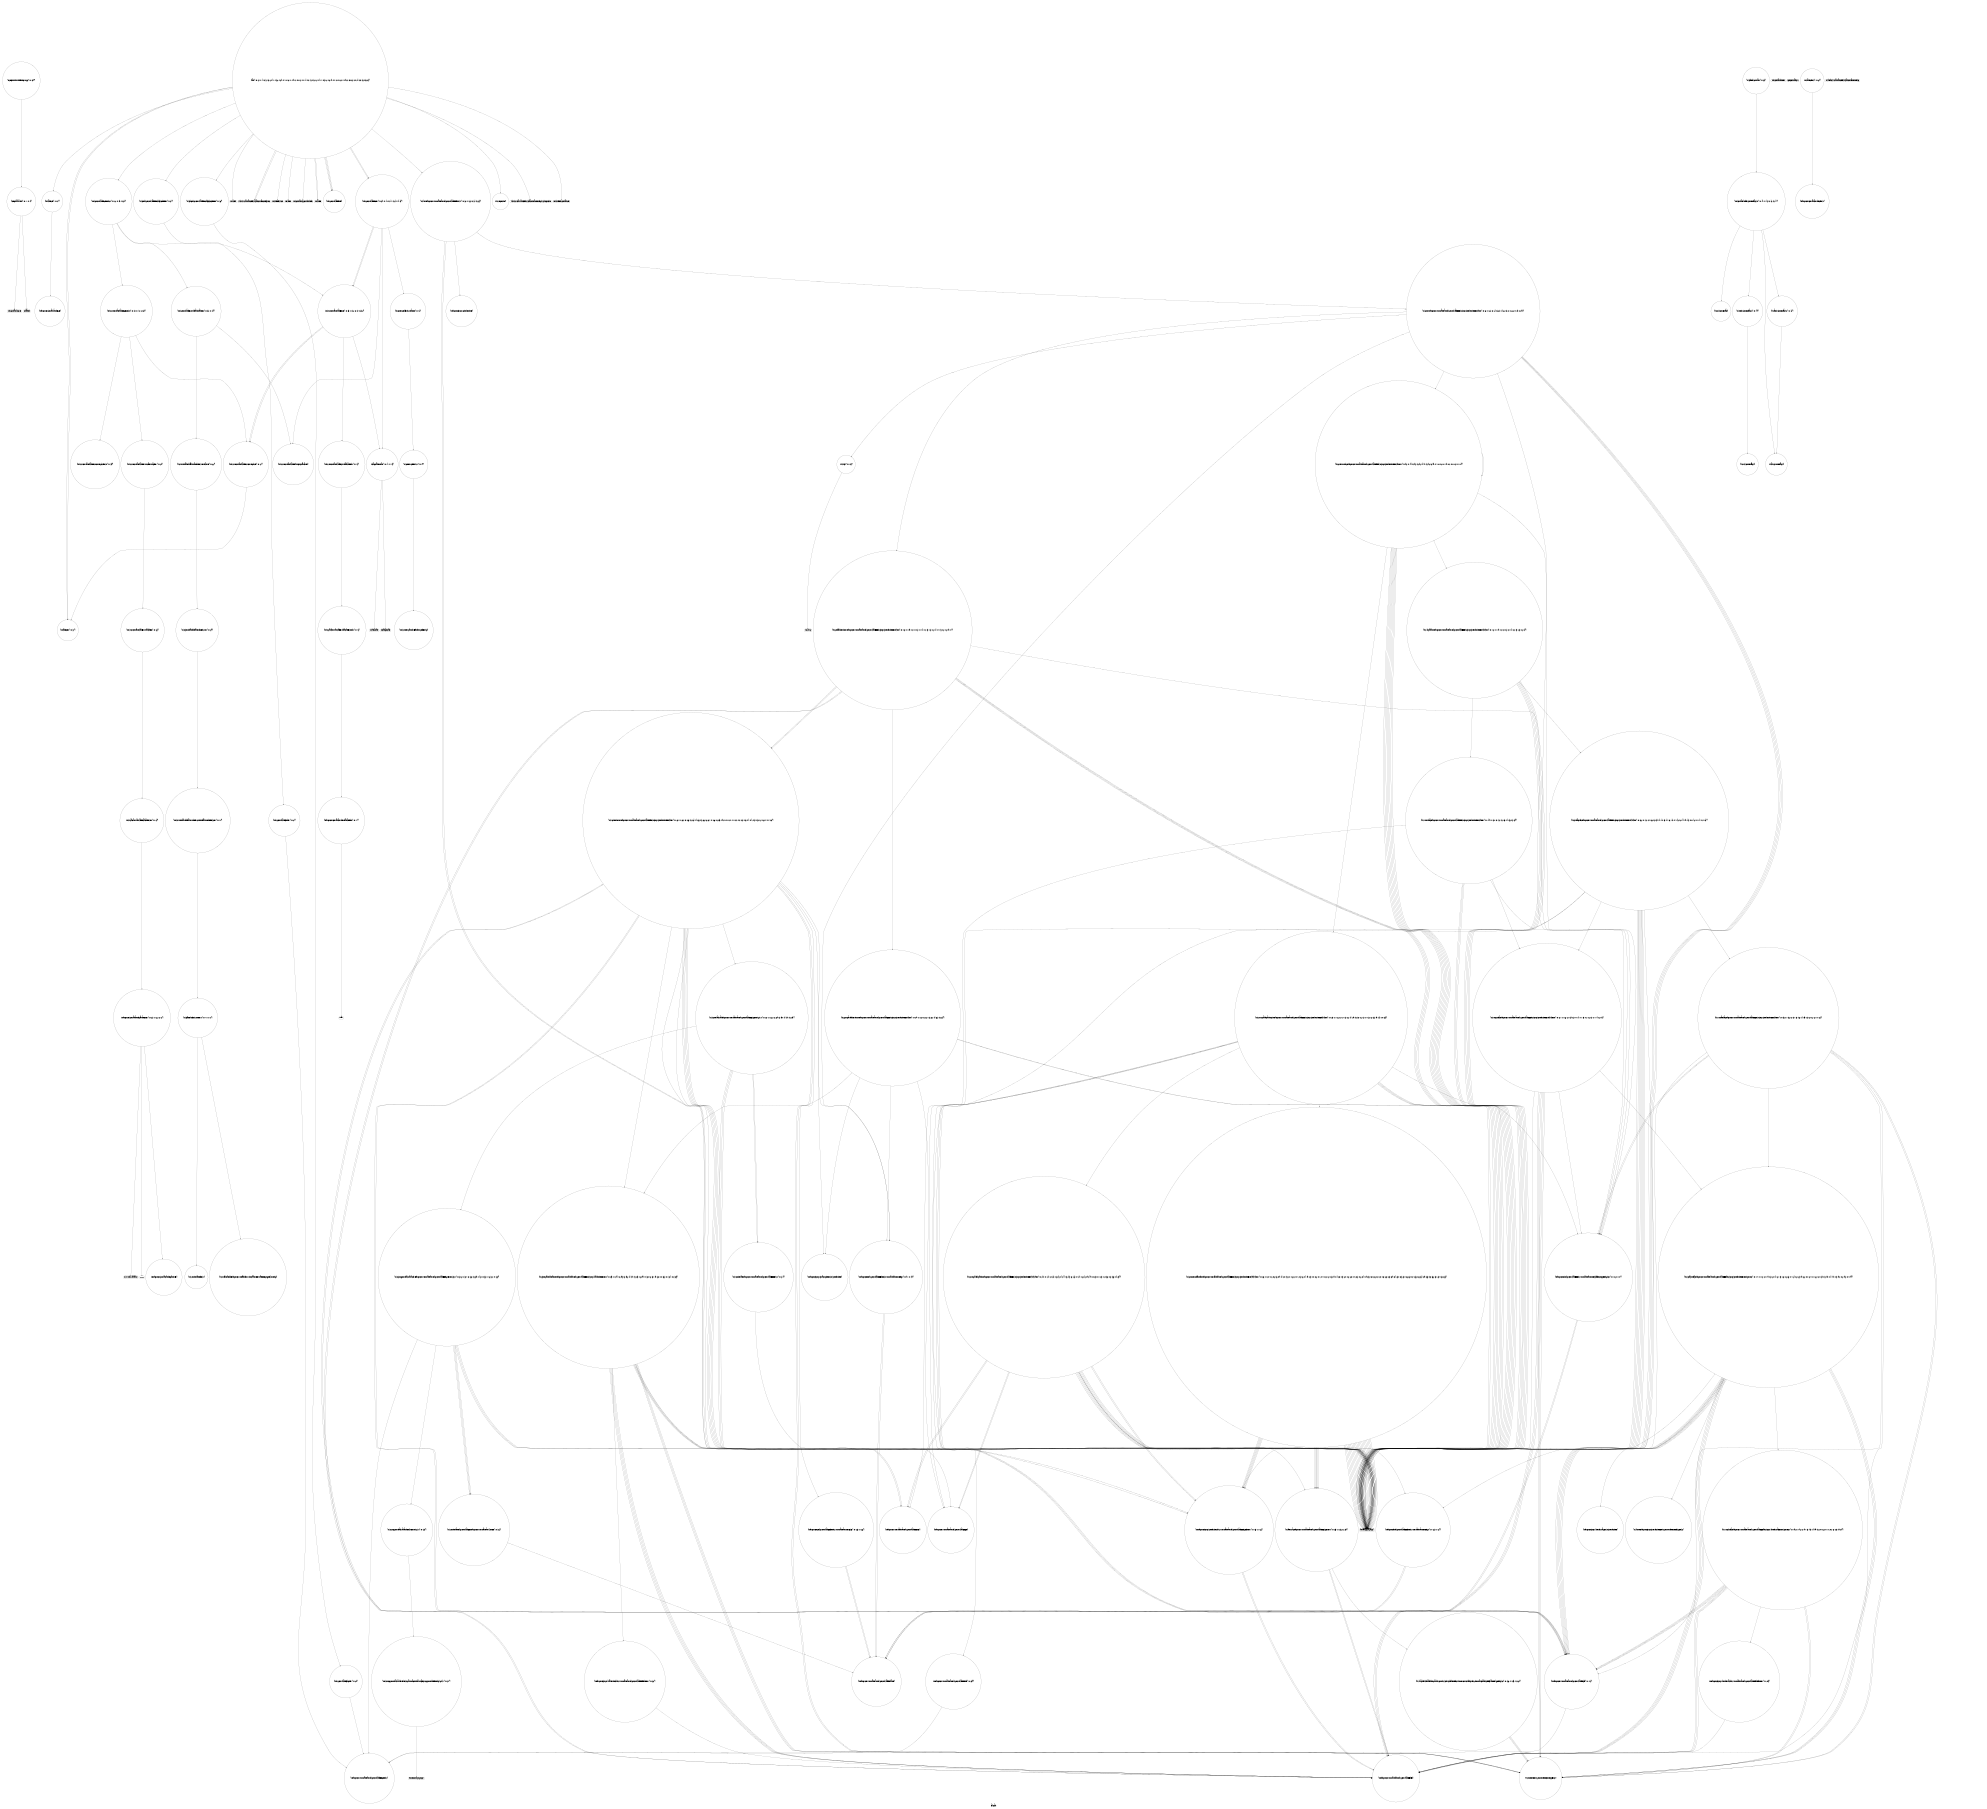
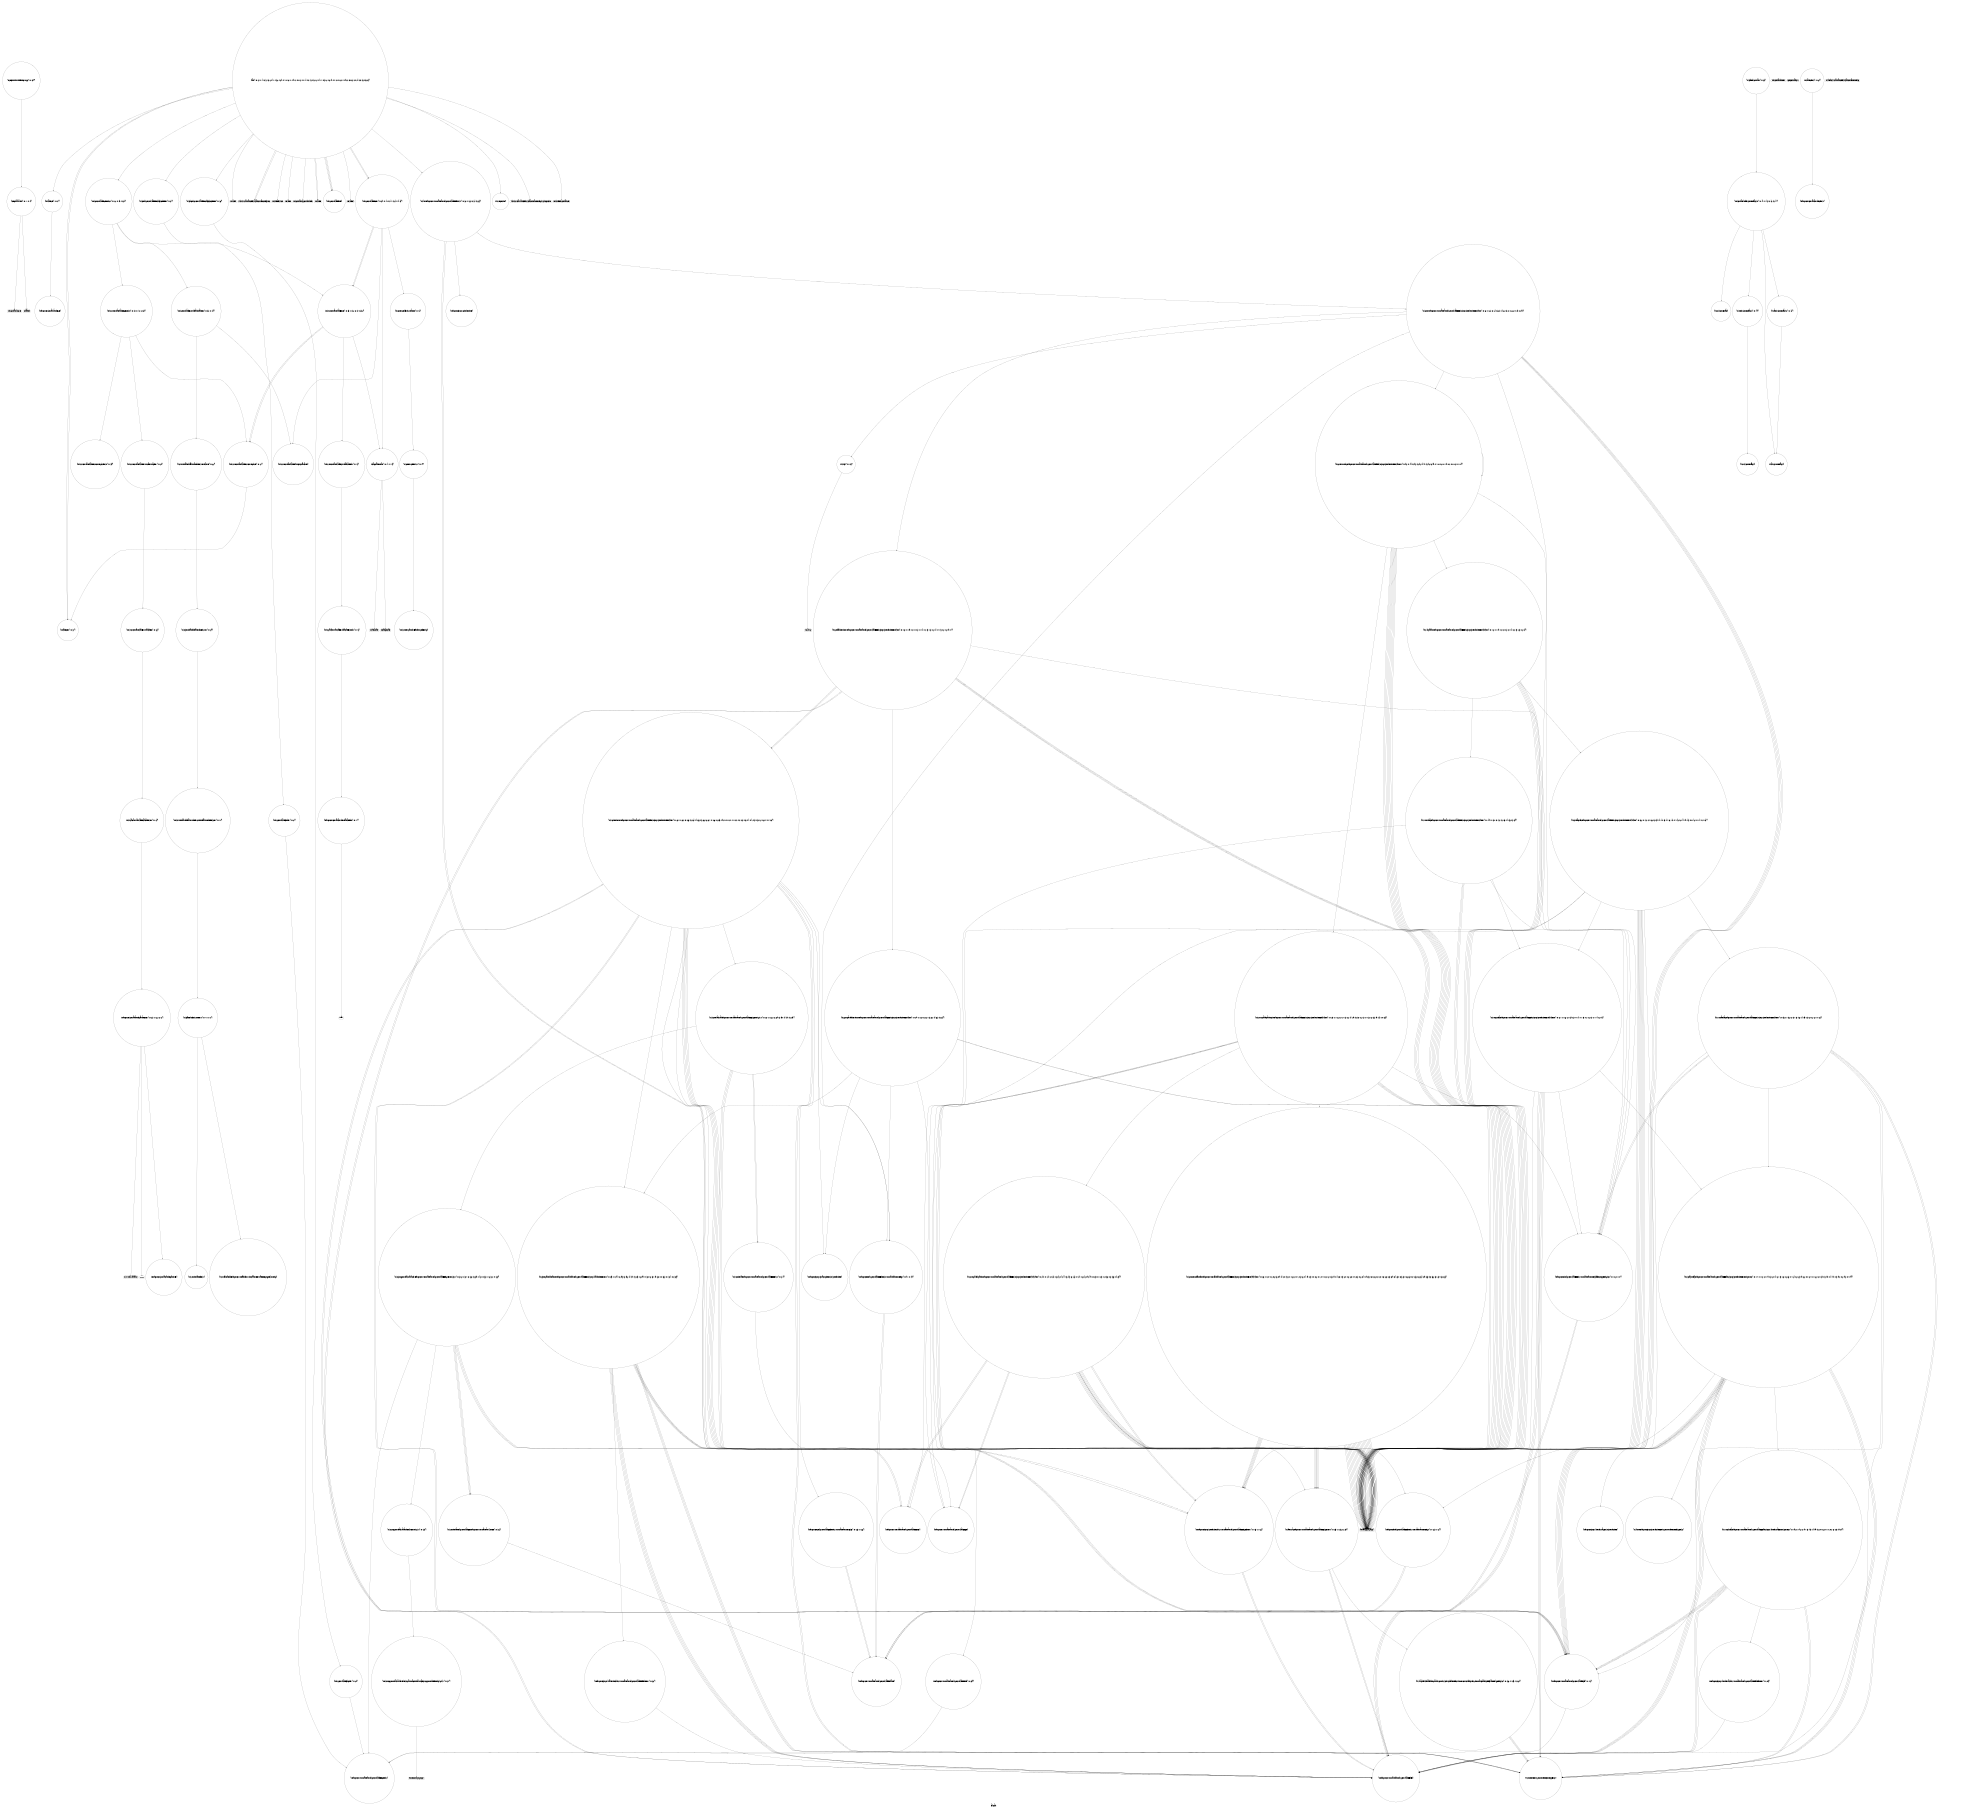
none -> (350, 202)
